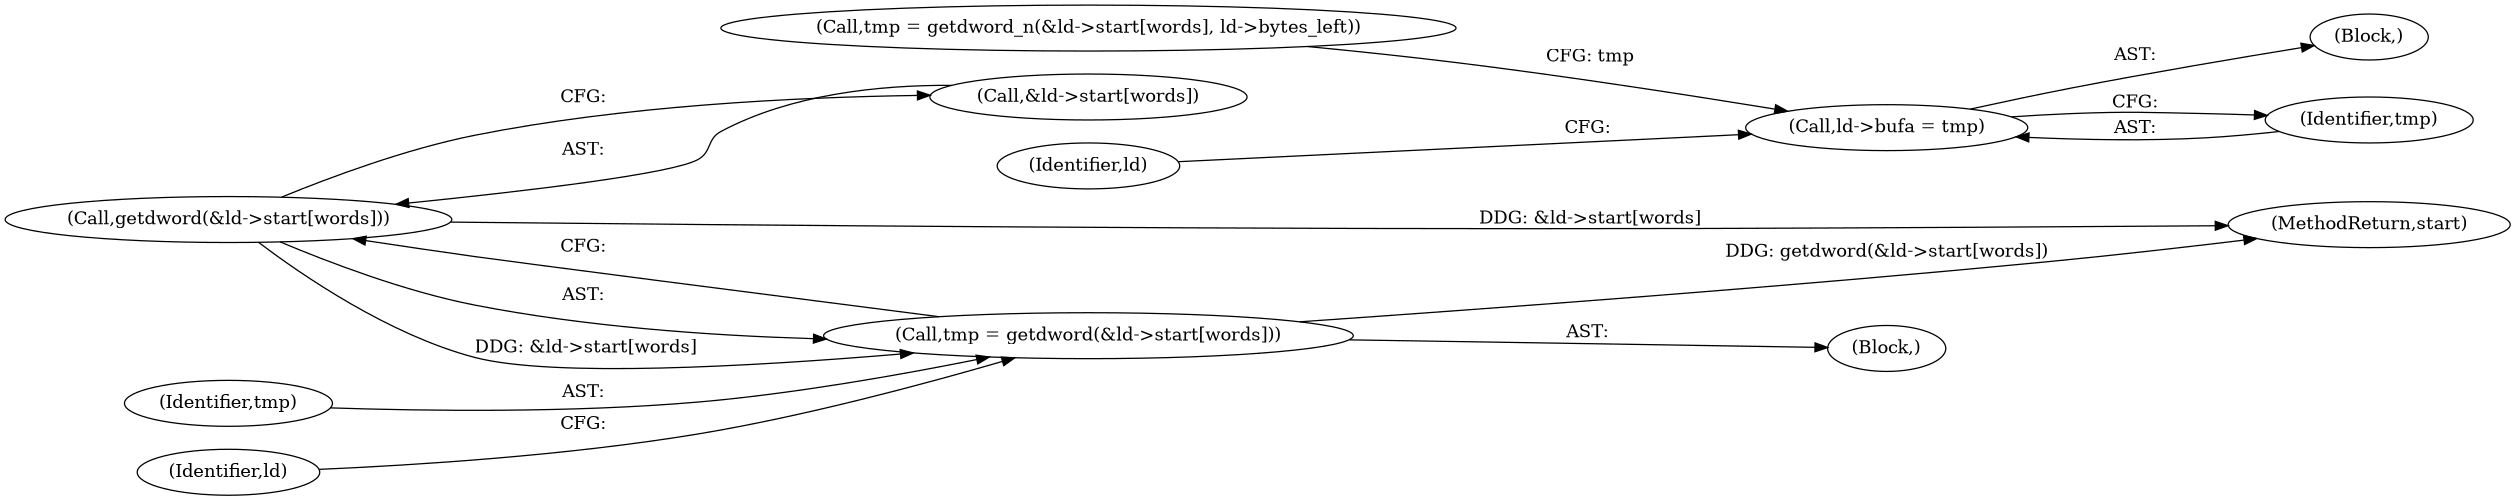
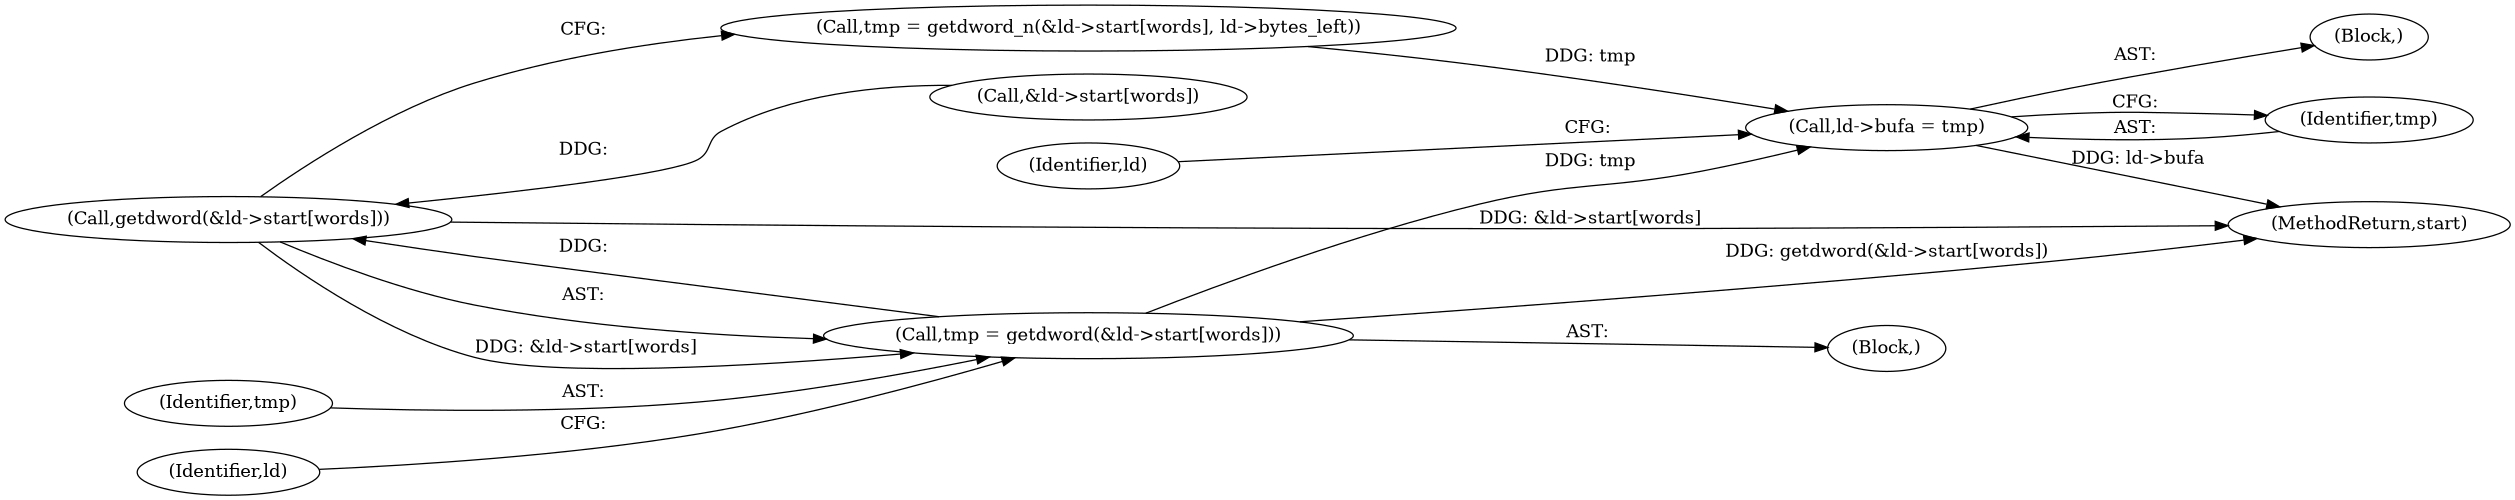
(1591, 57) -> (1591, 57)
(594, 116) -> (479, 82)
(586, 150) -> (586, 150)
none -> (2121, 175)
none -> (1466, 208)
(586, 247) -> (586, 247)
